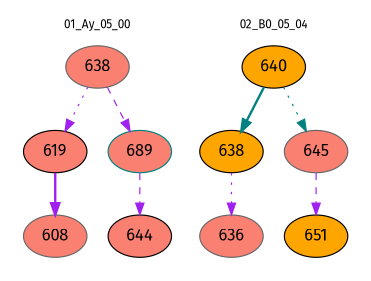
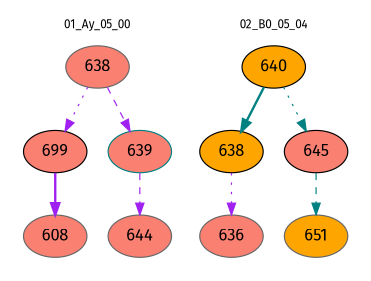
(55, 152) -> (55, 152)
(140, 152) -> (140, 152)
(316, 152) -> (316, 152)
(316, 188) -> (316, 188)
(140, 236) -> (140, 236)
(316, 236) -> (316, 236)
